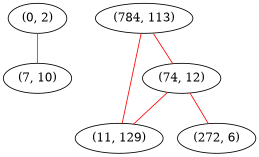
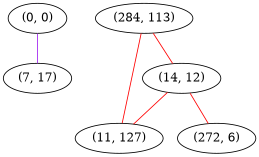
(38, 18) -> (38, 18)
(144, 18) -> (144, 18)
(38, 78) -> (38, 78)
(182, 78) -> (182, 78)
(119, 138) -> (119, 138)
